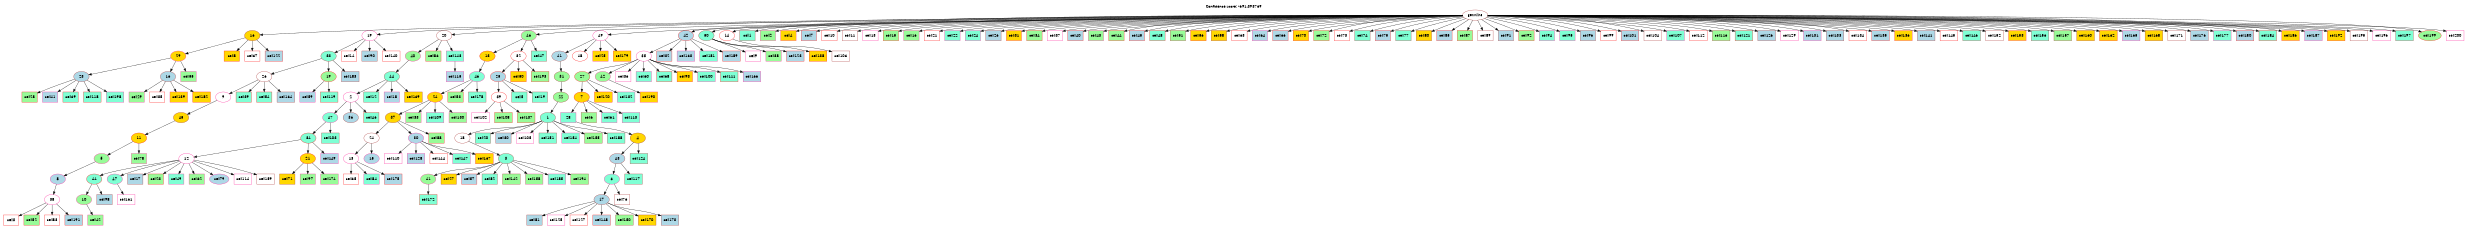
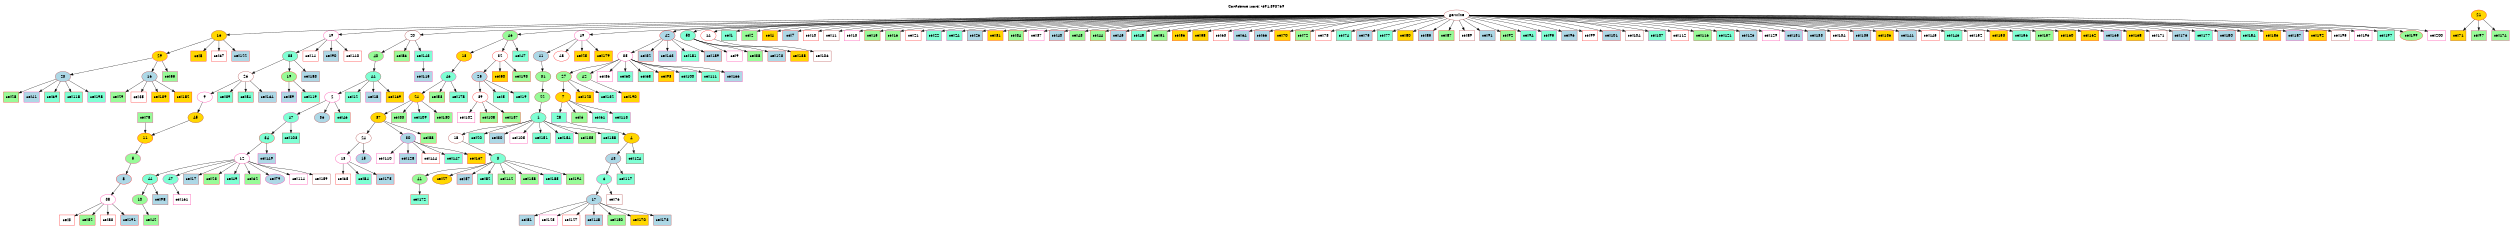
(139, 147) -> (145, 126)
(308, 147) -> none
(58, 179) -> (124, 179)
(449, 179) -> (442, 179)
